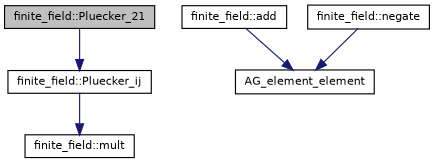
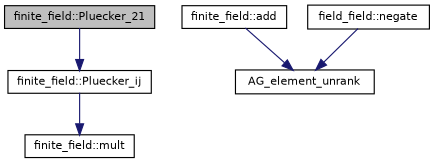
(369, 17) -> (369, 17)
(305, 82) -> (305, 82)
